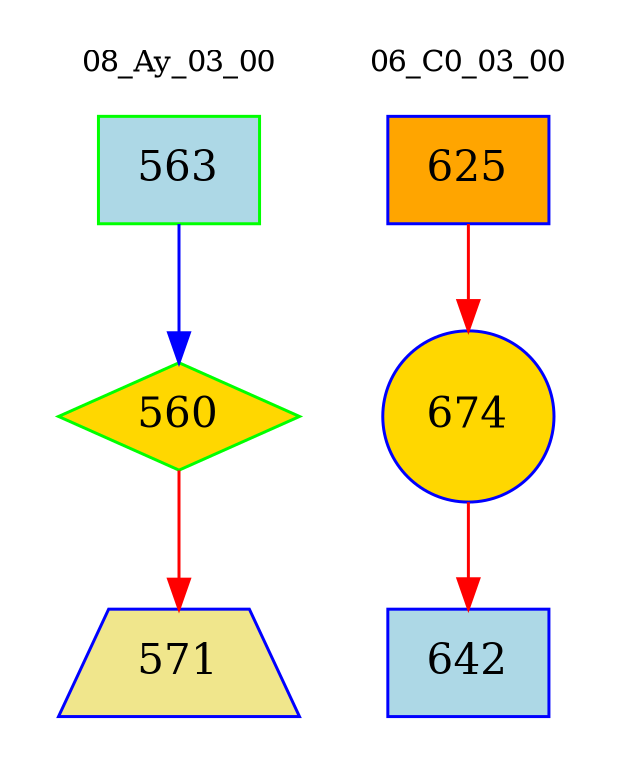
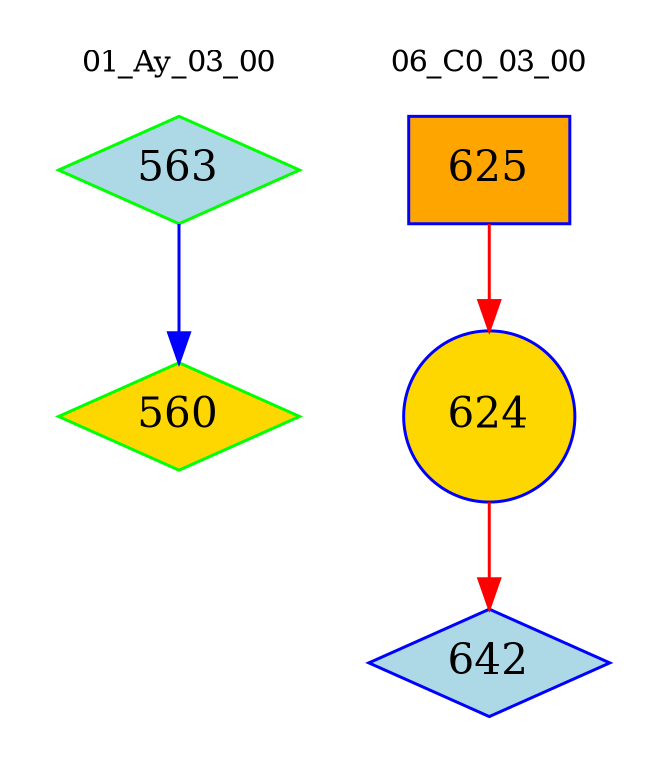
(179, 64) -> (179, 64)
(179, 170) -> (179, 170)
(468, 416) -> (489, 416)
(179, 663) -> none
(468, 663) -> (489, 663)
